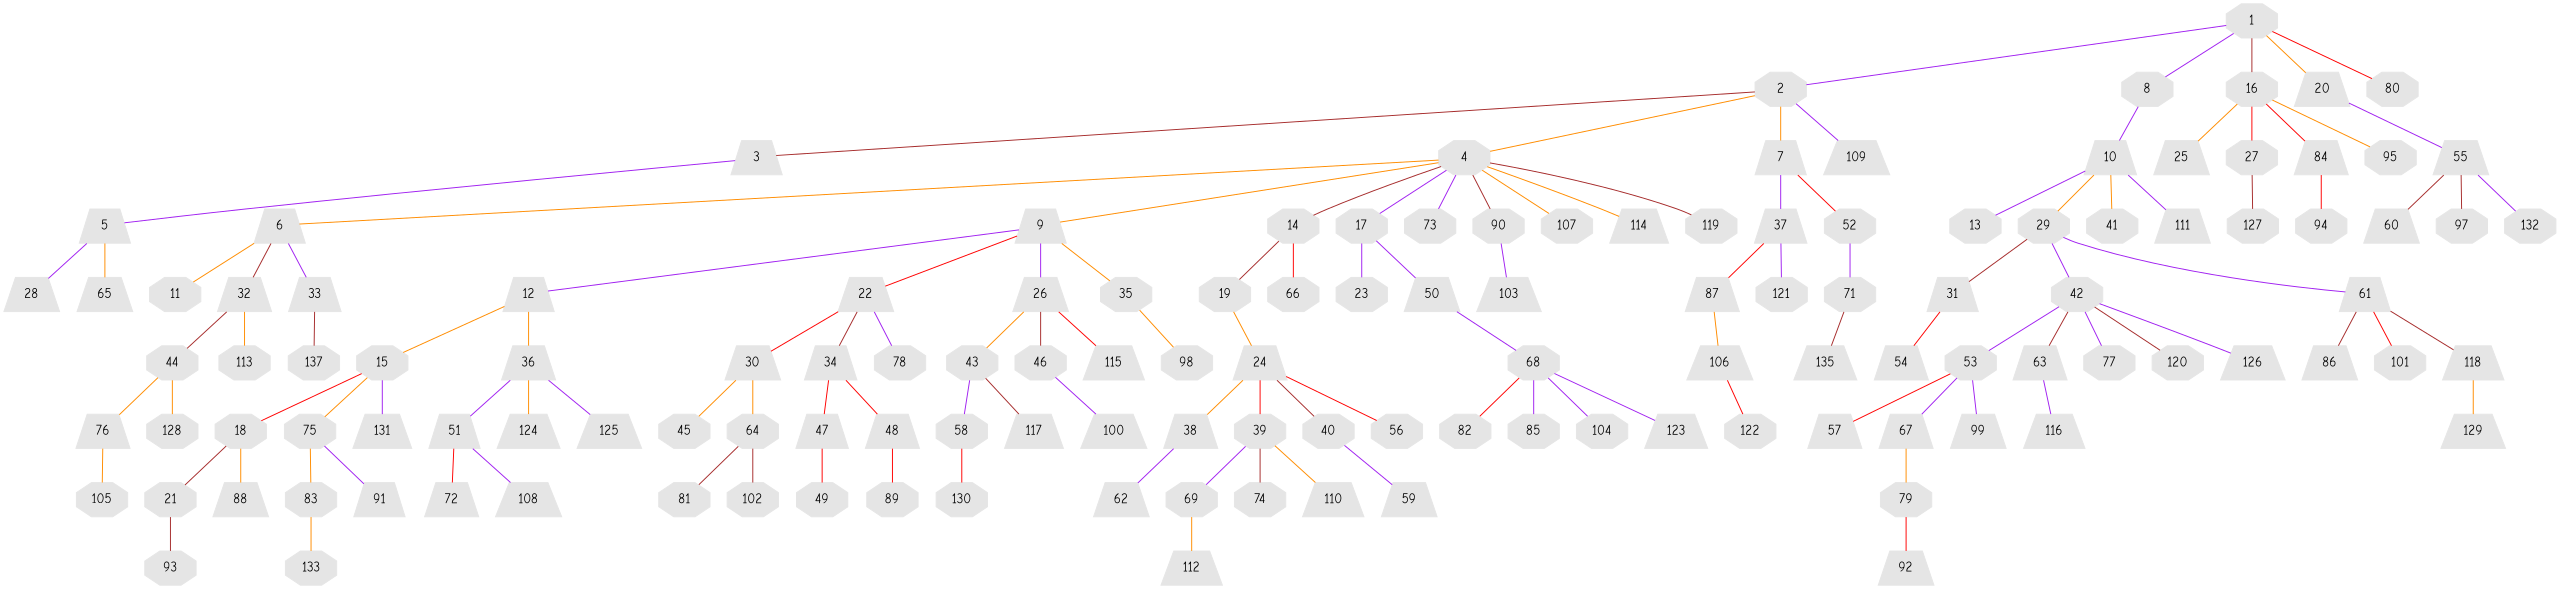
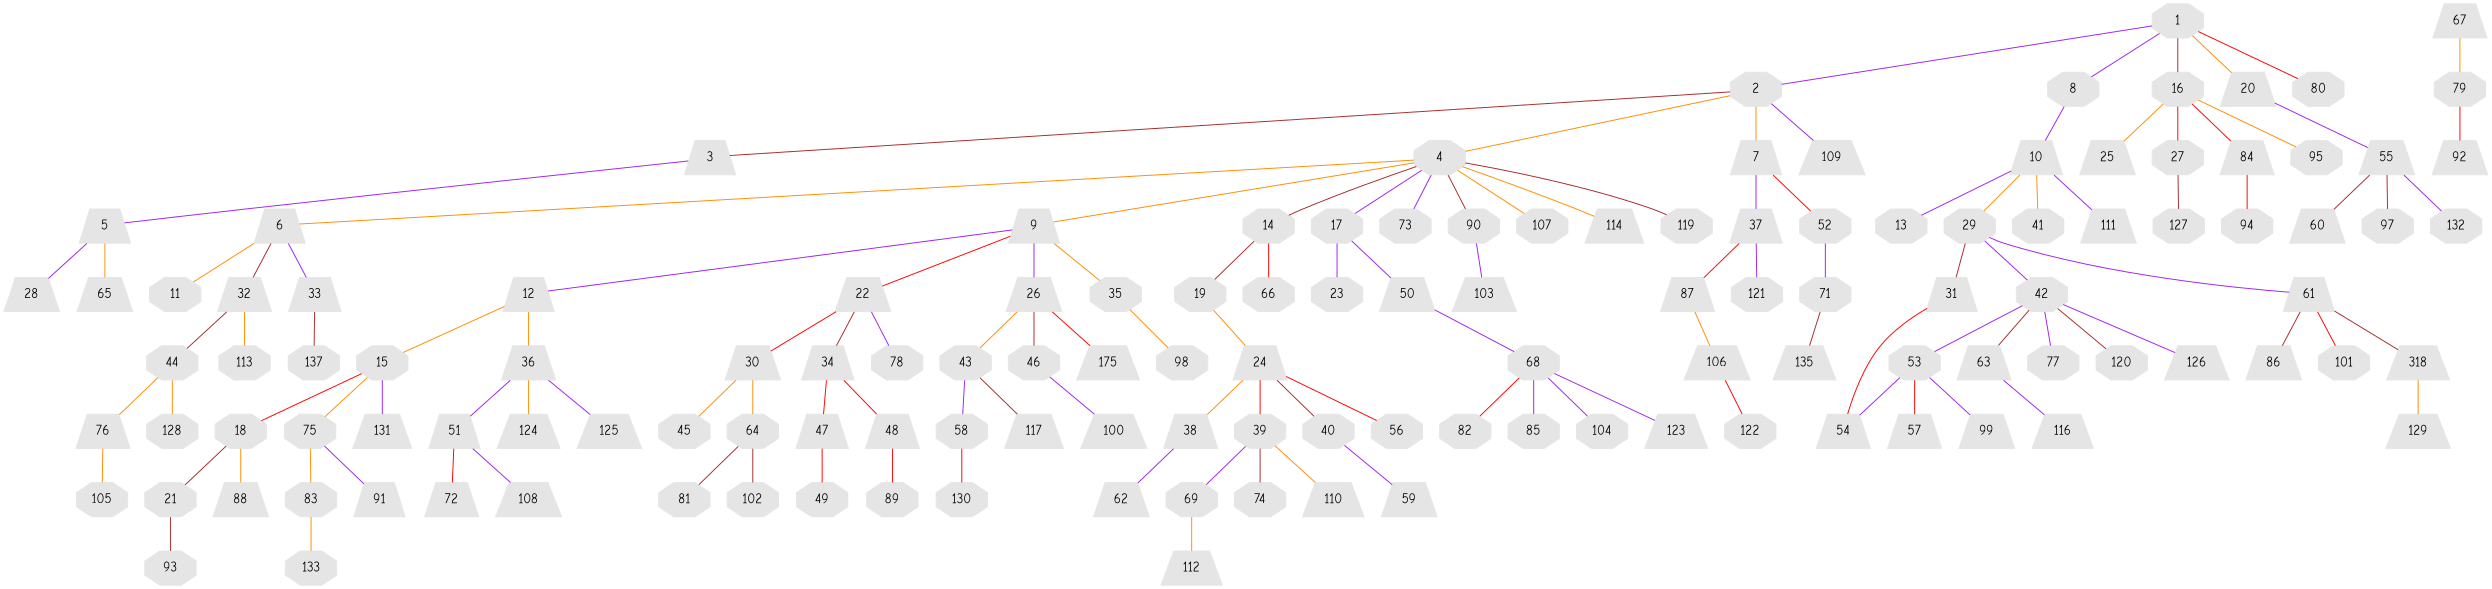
(1114, 363) -> (1108, 363)
(2473, 363) -> (2418, 363)
(1939, 396) -> (1880, 396)
